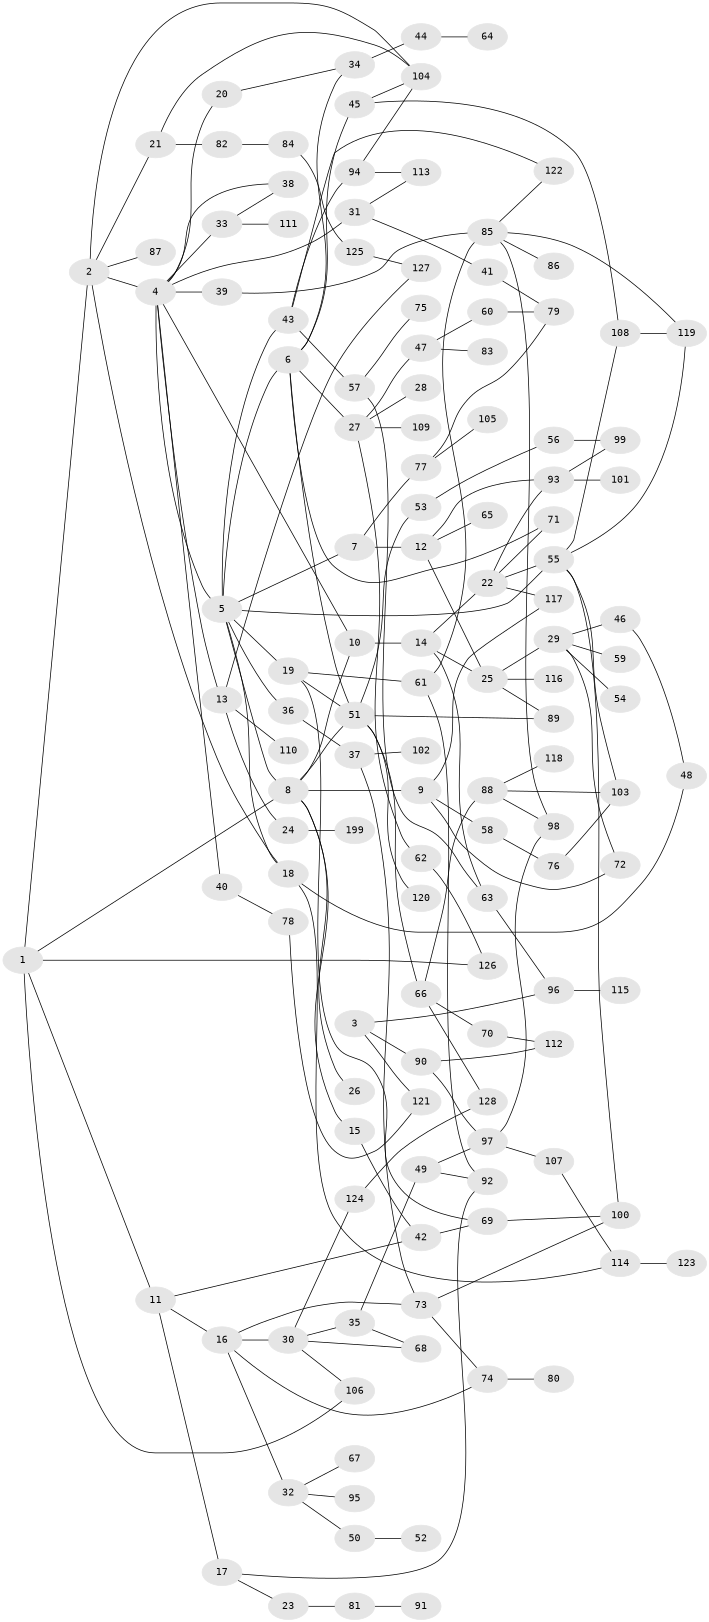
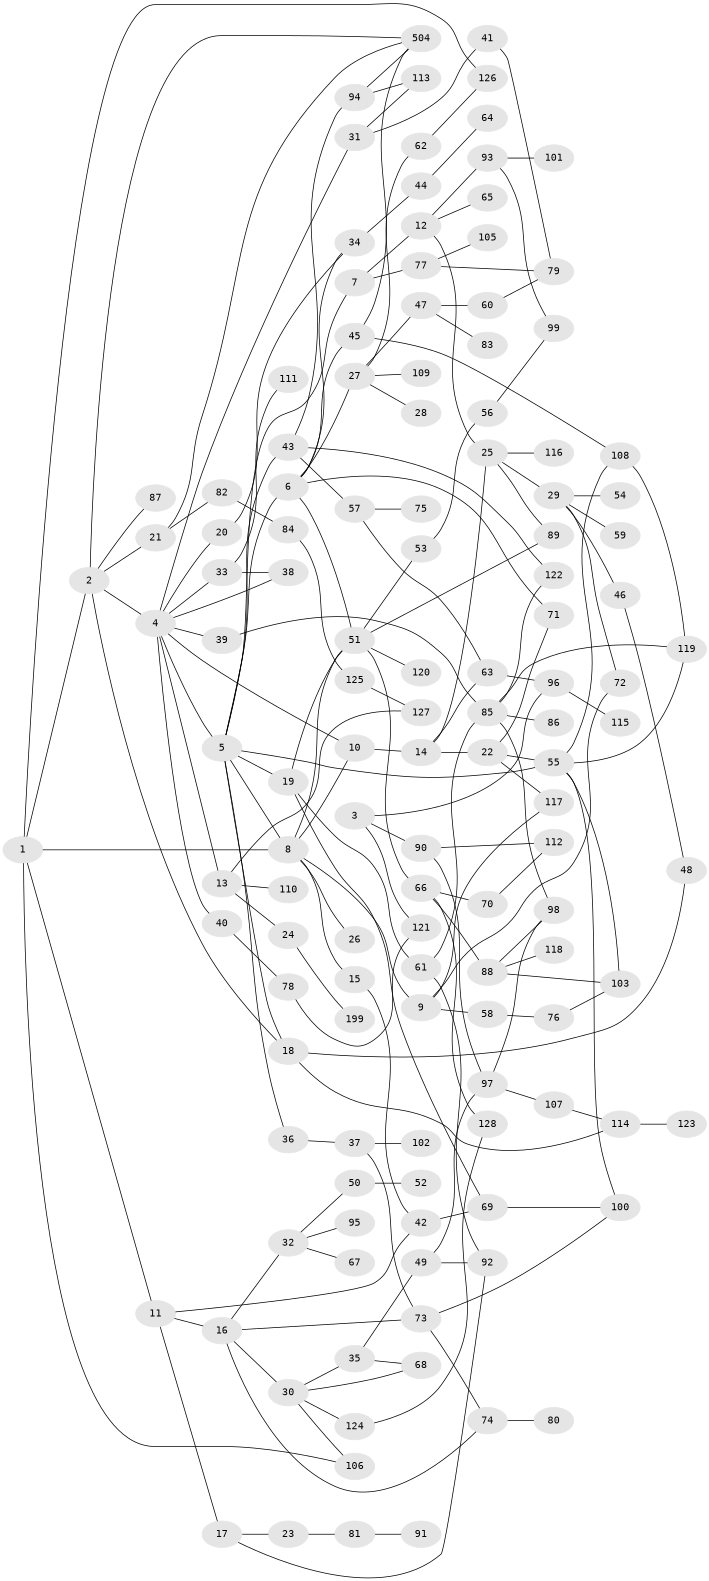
(421, 77) -> (421, 39)
(515, 529) -> none
